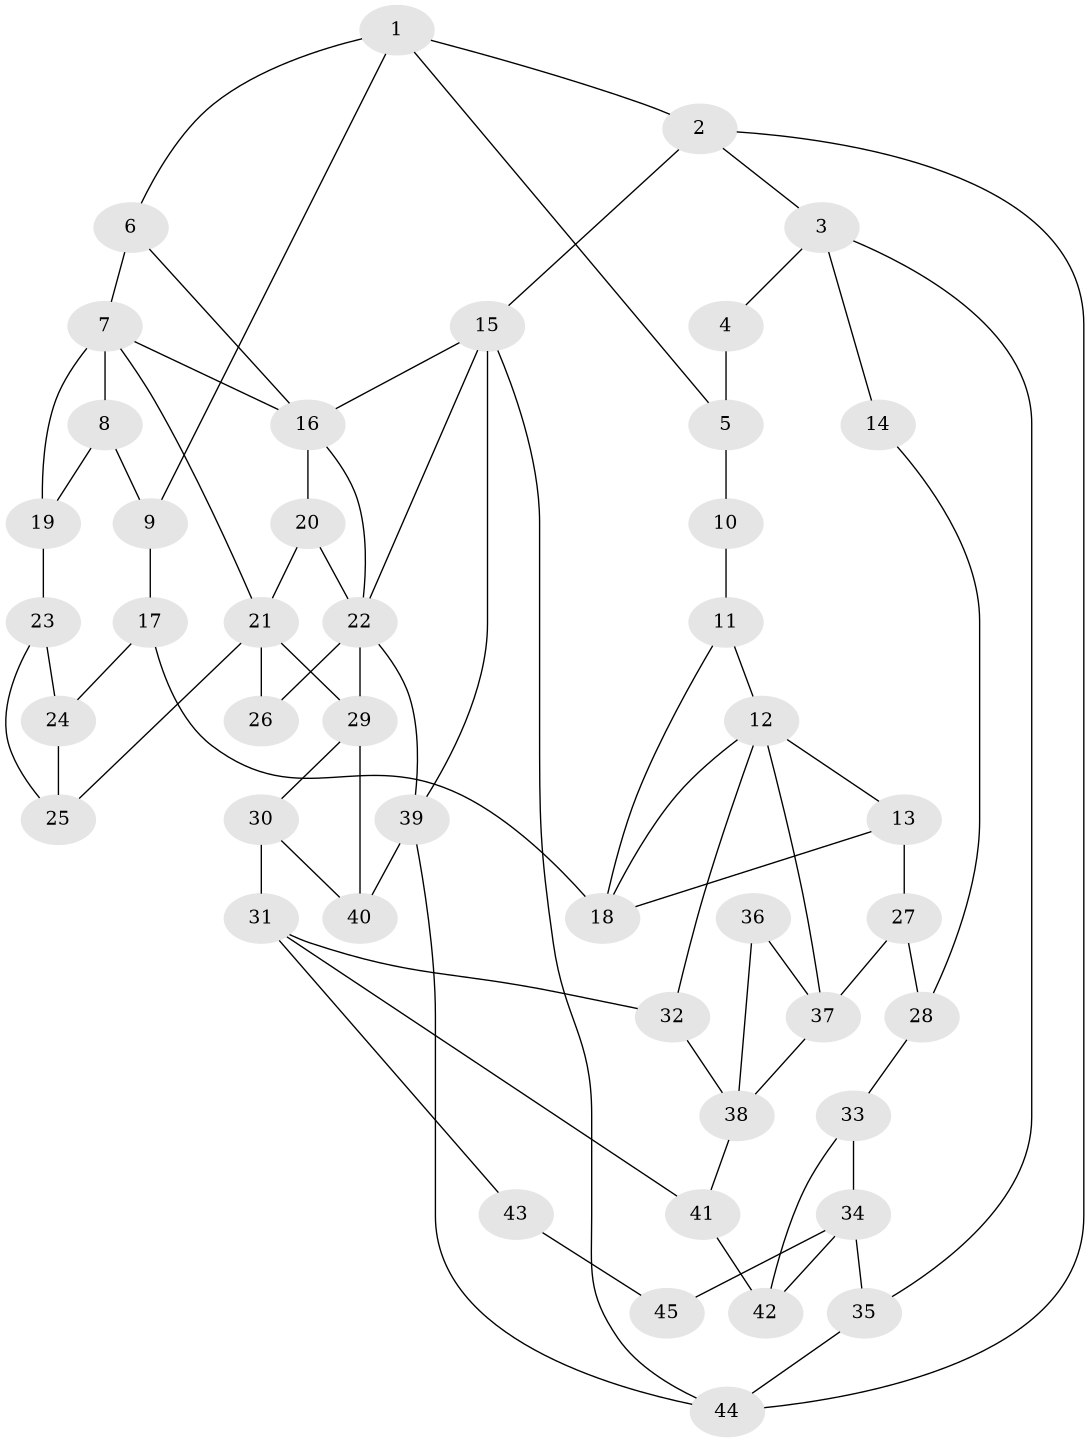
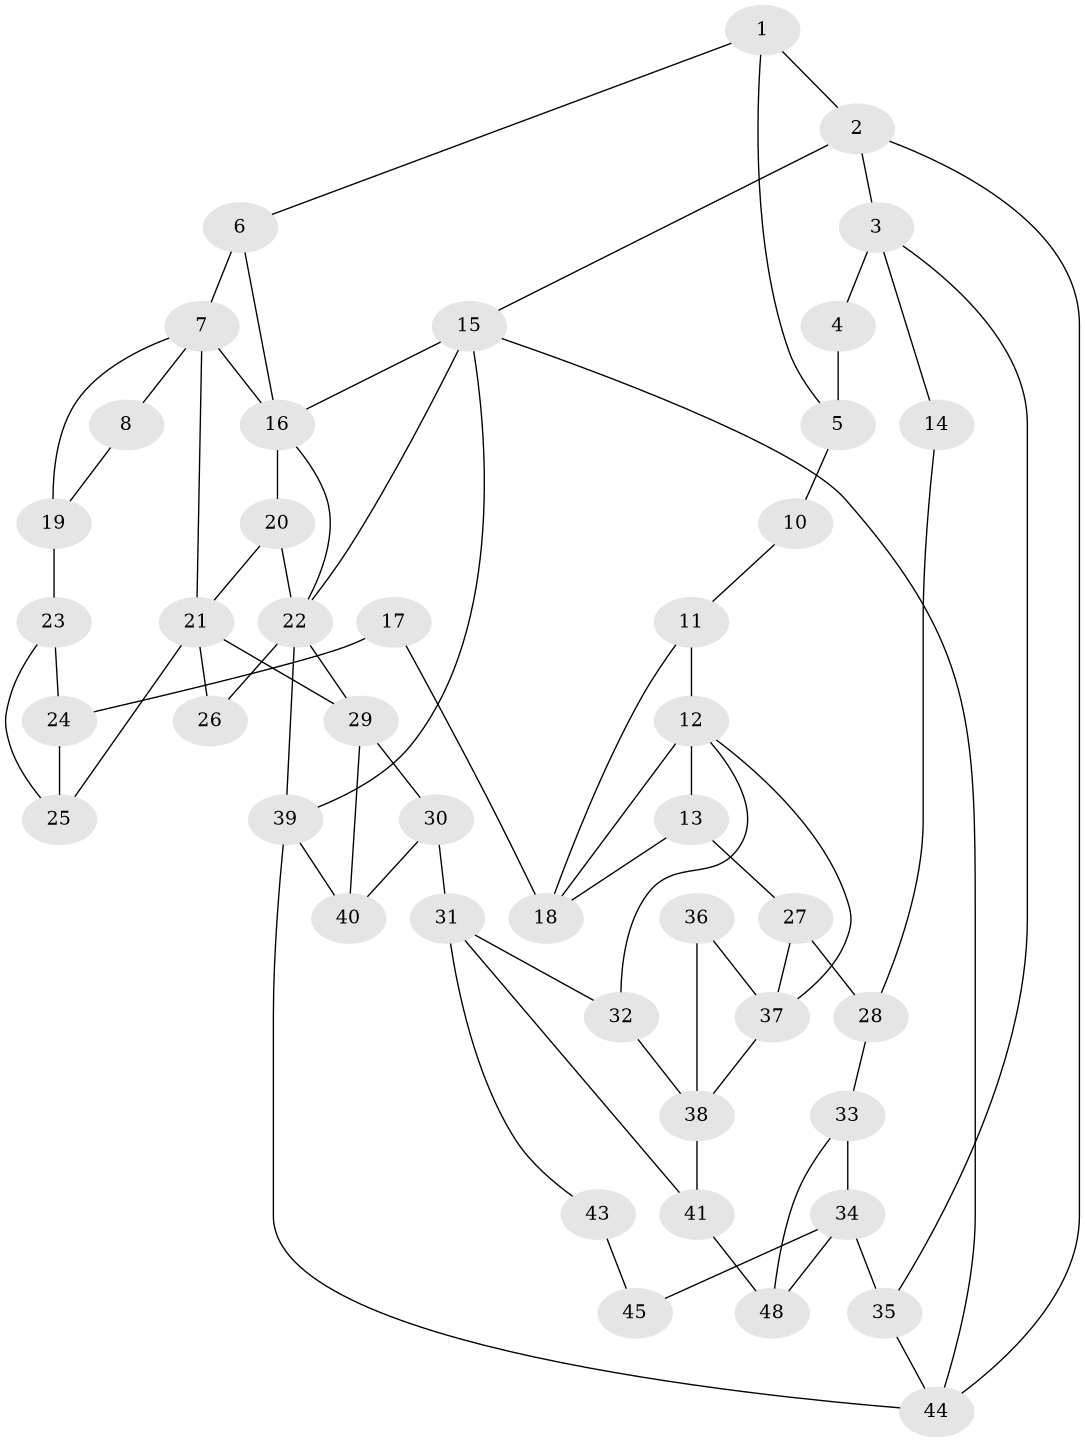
(150, 524) -> none
(766, 1313) -> (772, 1313)
